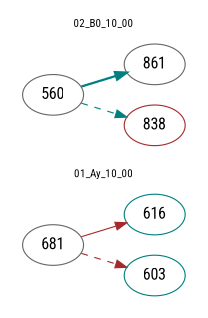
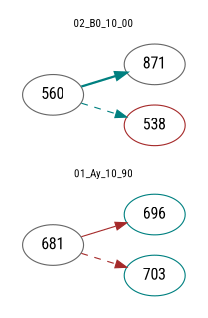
(155, 64) -> (155, 64)
(155, 125) -> (155, 125)
(104, 174) -> (104, 174)
(155, 215) -> (155, 215)
(155, 276) -> (155, 276)
